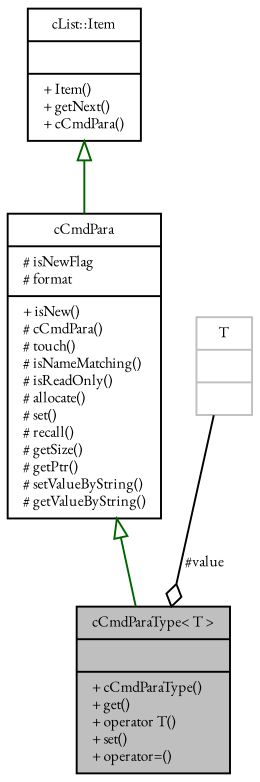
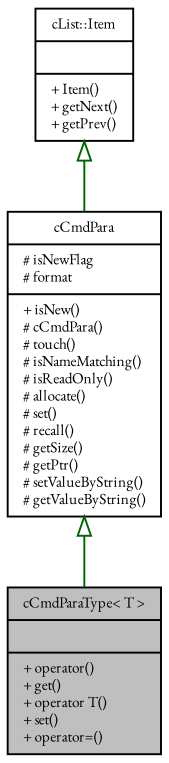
(84, 124) -> (83, 124)
(224, 366) -> none
(148, 687) -> (58, 668)
